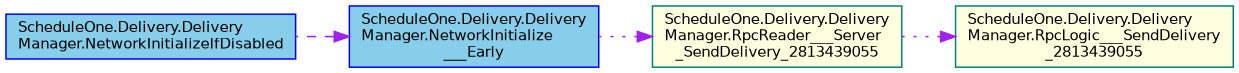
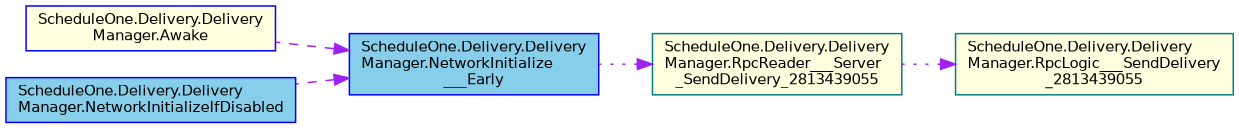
none -> (151, 28)
